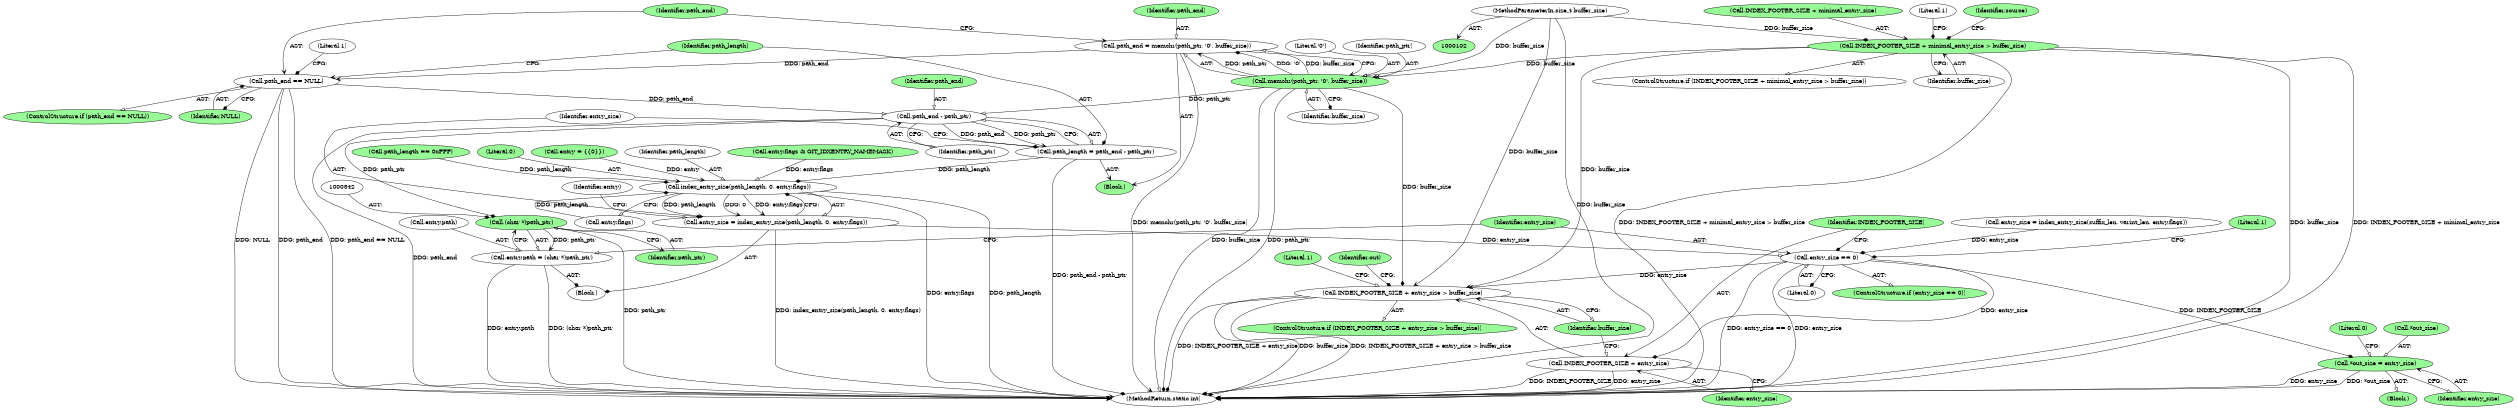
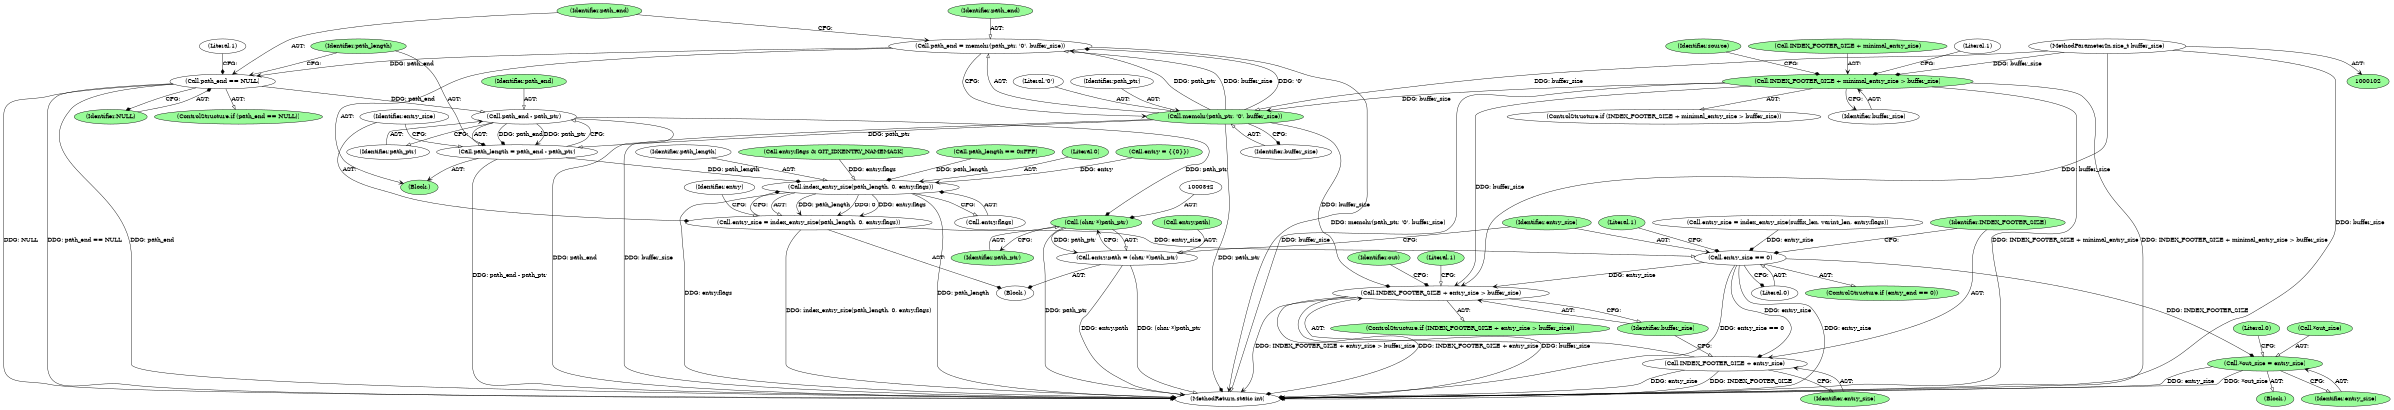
(1125, 103) -> (811, 135)
(562, 205) -> (992, 205)
(434, 223) -> (1187, 223)
(1909, 293) -> (1882, 293)
